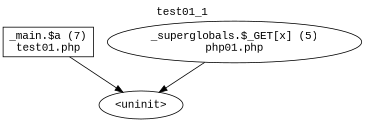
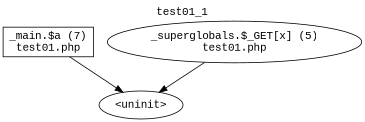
(235, 42) -> (235, 42)
